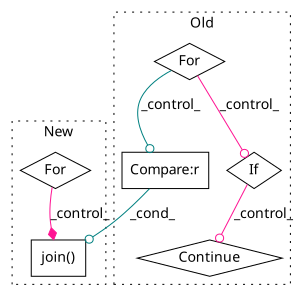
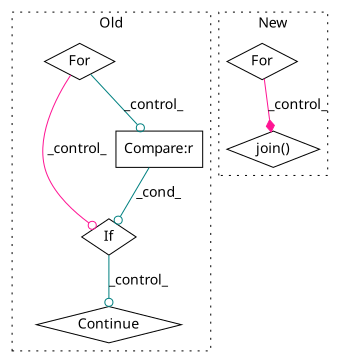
(234, 209) -> (109, 277)
(123, 215) -> (135, 192)
(58, 258) -> (273, 149)
